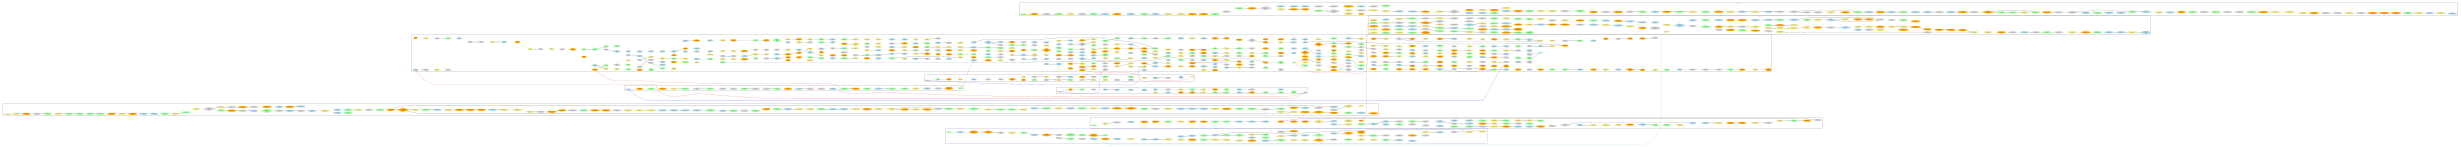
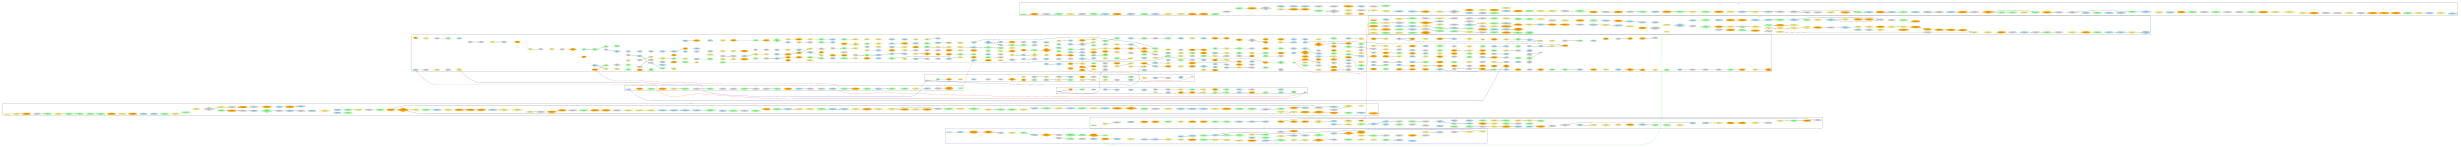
none -> (459, 70)
